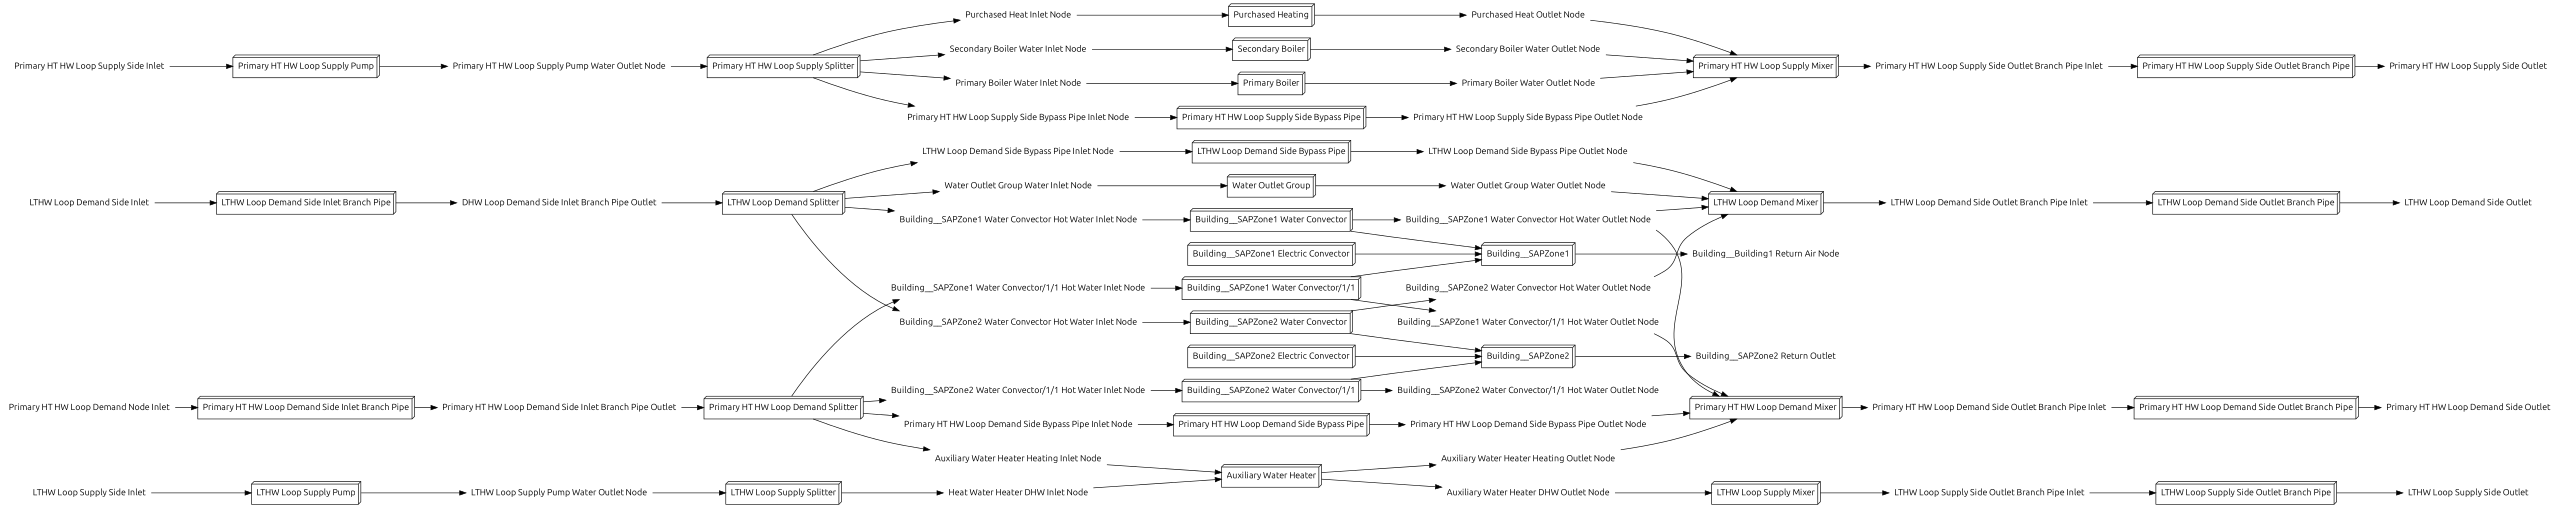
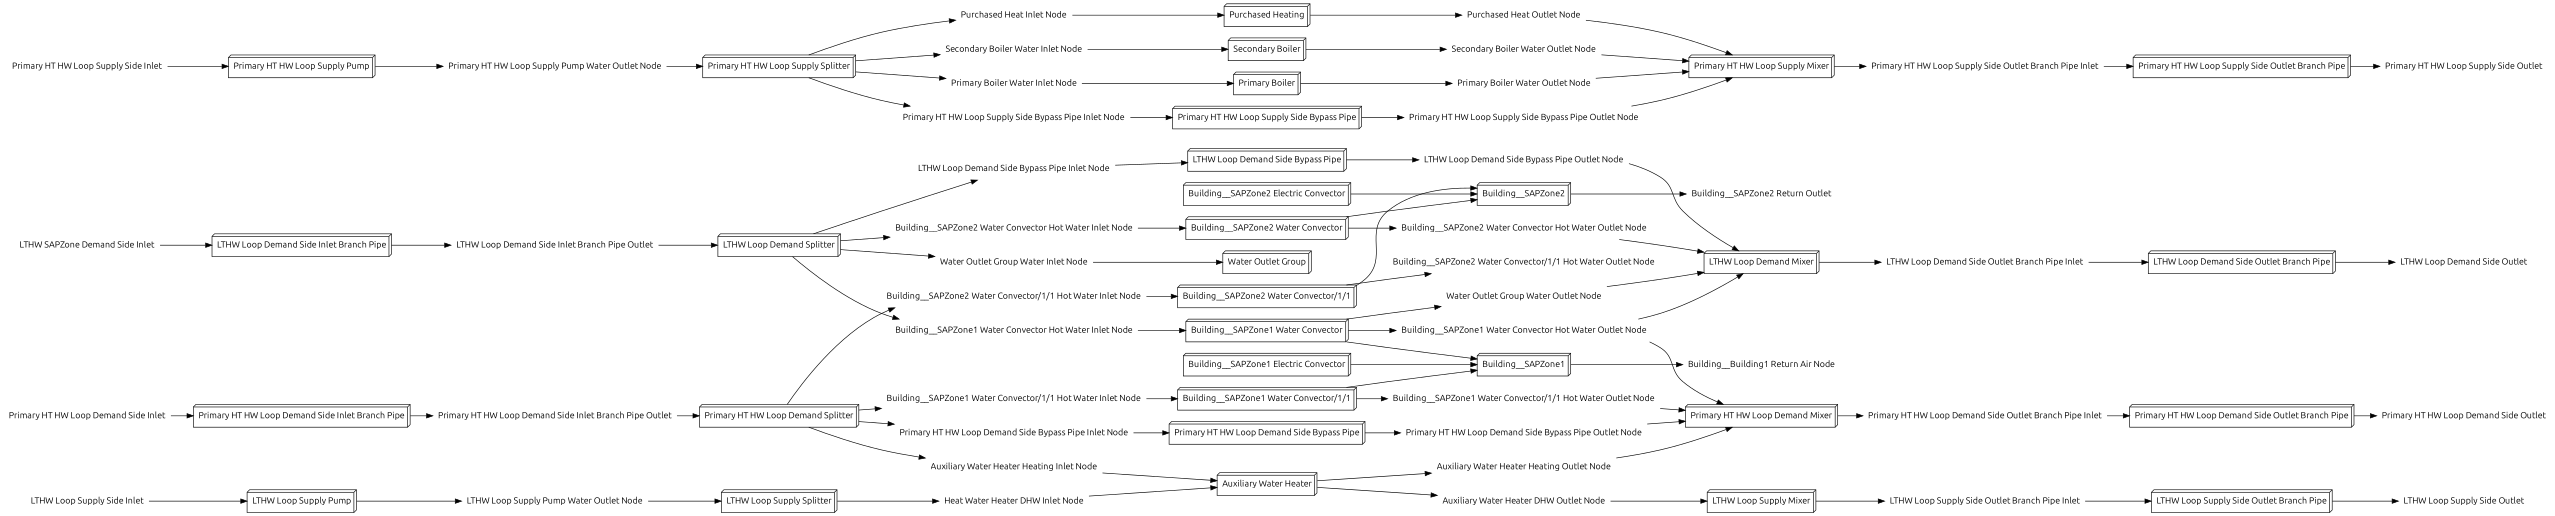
(1377, 186) -> (1390, 313)
(89, 203) -> (87, 245)
(559, 203) -> (555, 245)
(89, 408) -> (87, 416)
